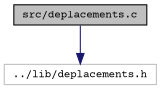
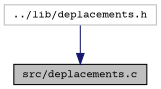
(80, 39) -> (80, 39)
